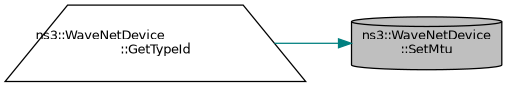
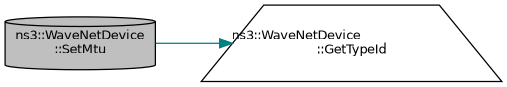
(306, 43) -> (188, 43)
